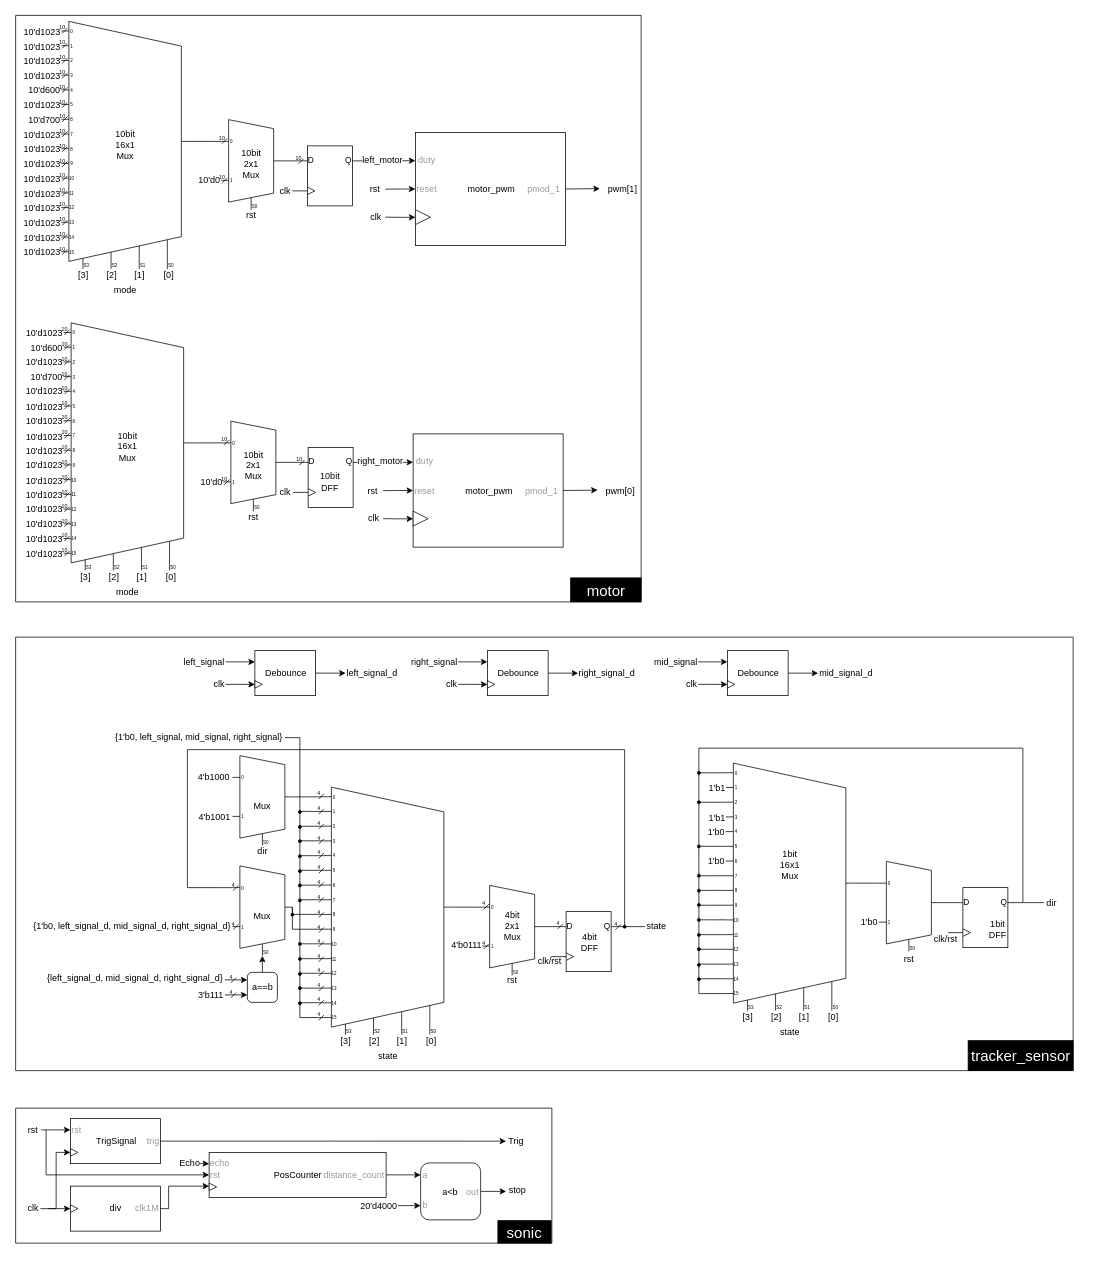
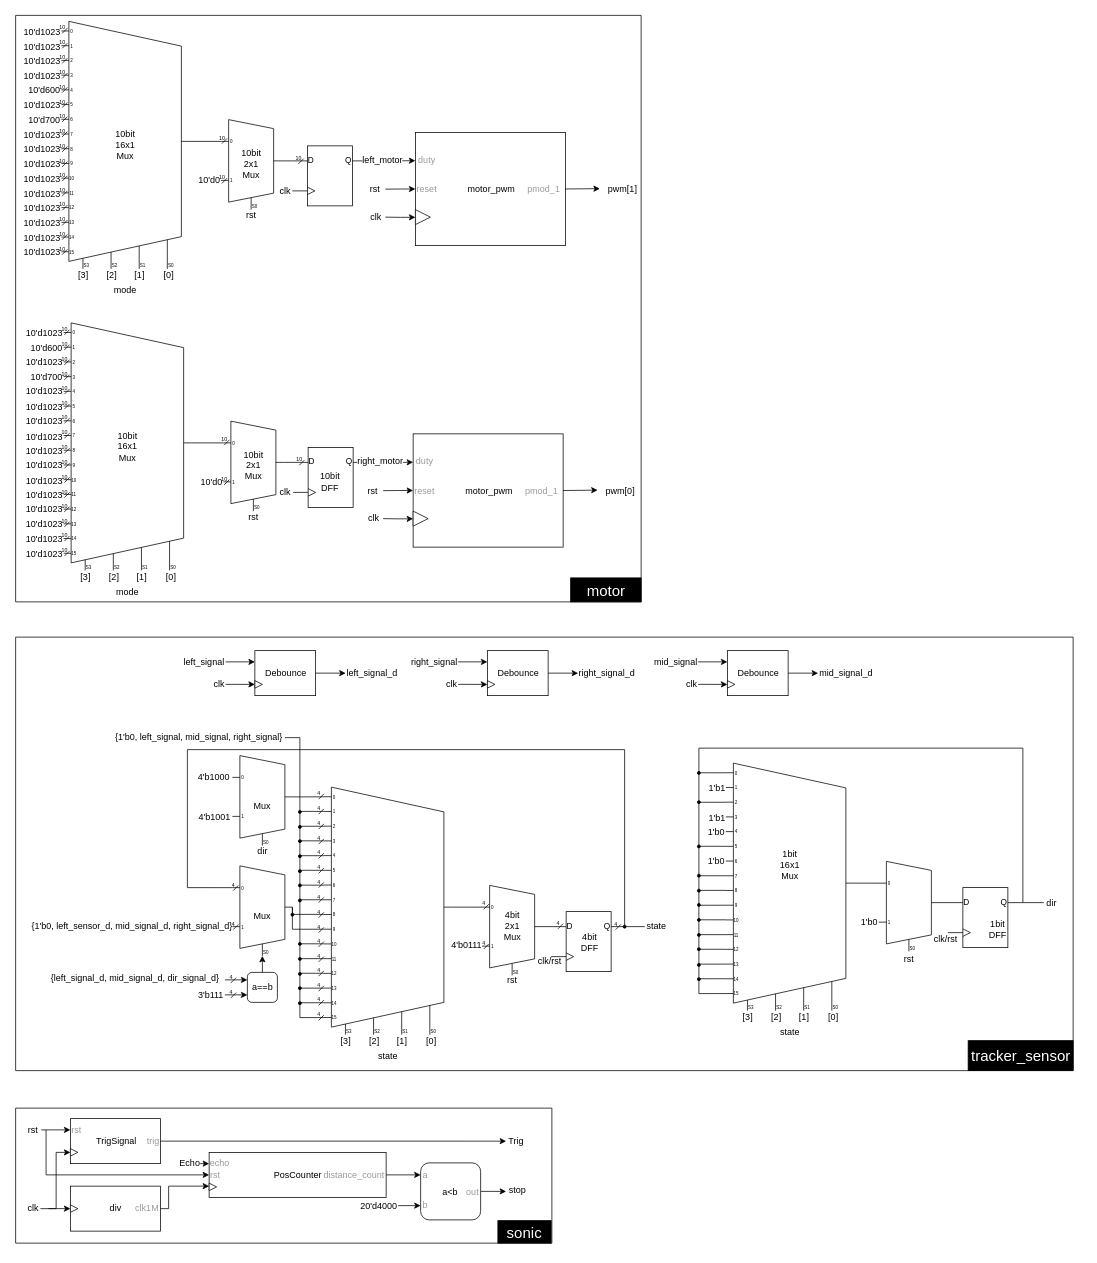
(132, 926) -> (132, 926)
(135, 978) -> (135, 978)
